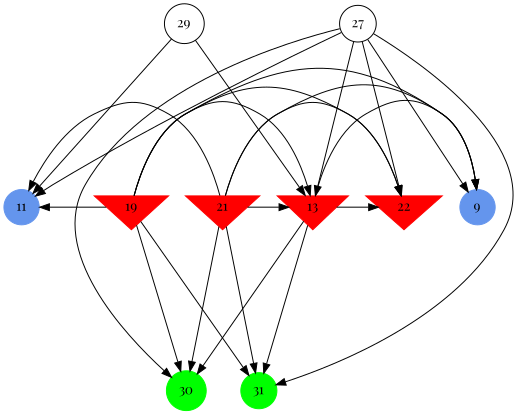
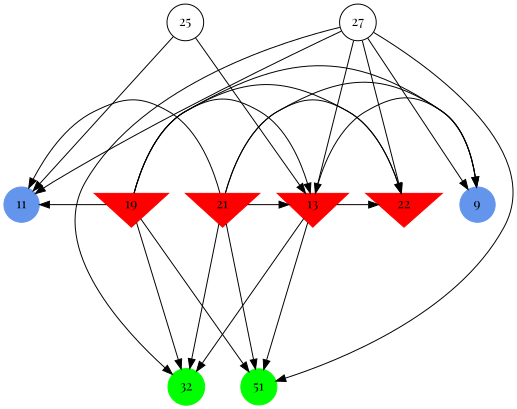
(184, 24) -> (185, 22)
(186, 391) -> (186, 387)
(259, 391) -> (259, 387)
